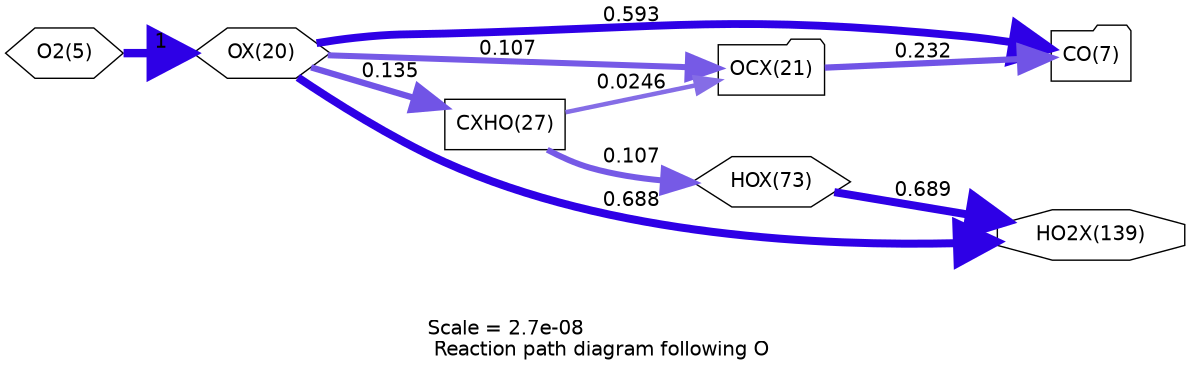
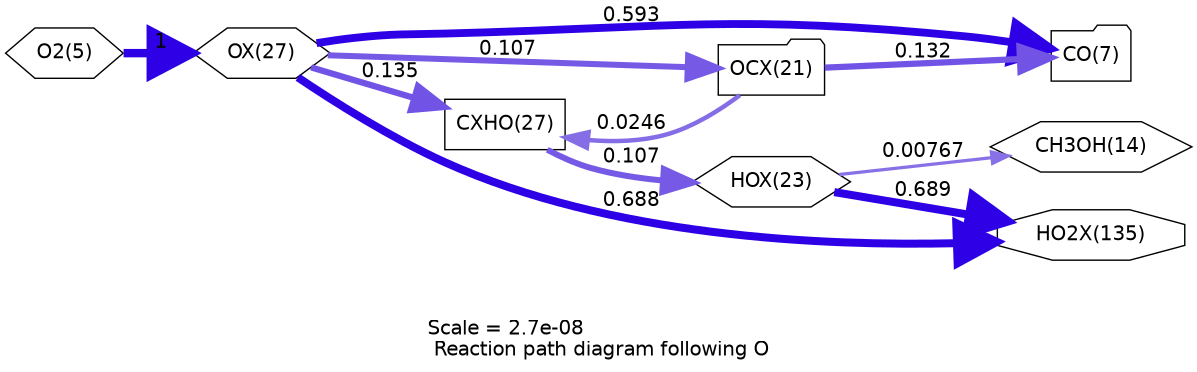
(920, 52) -> (920, 52)
(262, 53) -> (262, 53)
(631, 99) -> (669, 134)
none -> (1091, 147)
(771, 182) -> (771, 182)
(1091, 235) -> (1091, 235)
